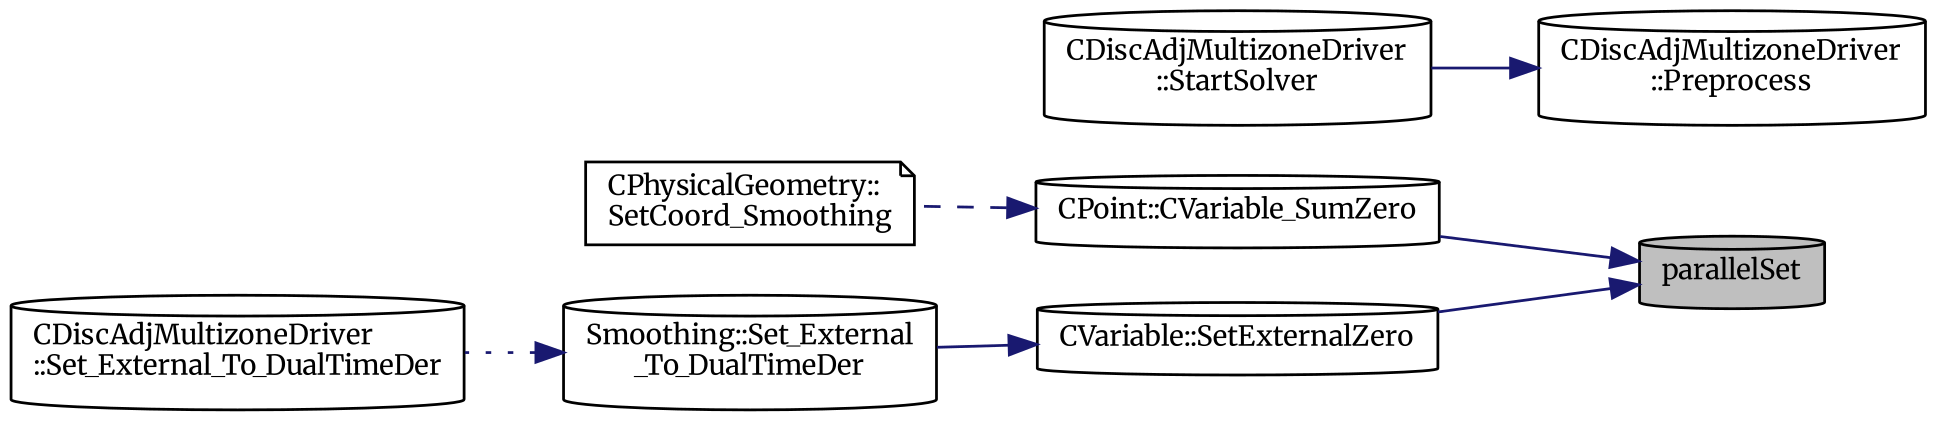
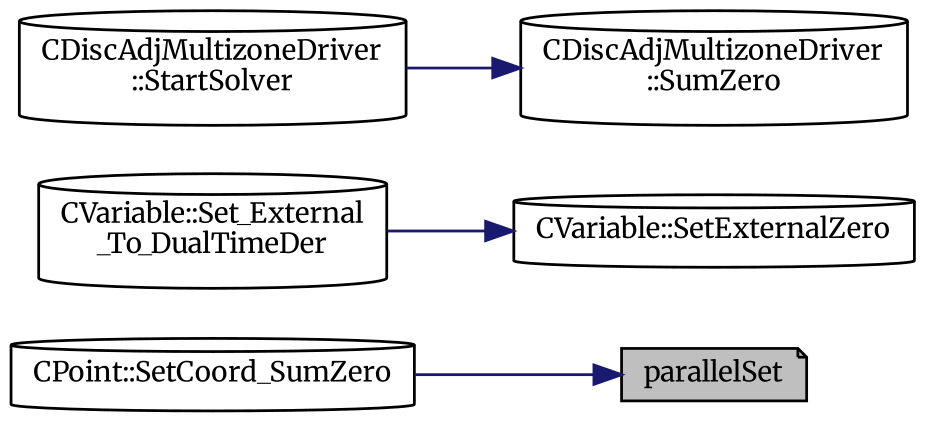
(1732, 68) -> (714, 68)
(750, 203) -> none
(1238, 212) -> (213, 375)
(1732, 272) -> (714, 375)
(1524, 300) -> none
(238, 353) -> none
(750, 353) -> (213, 231)
